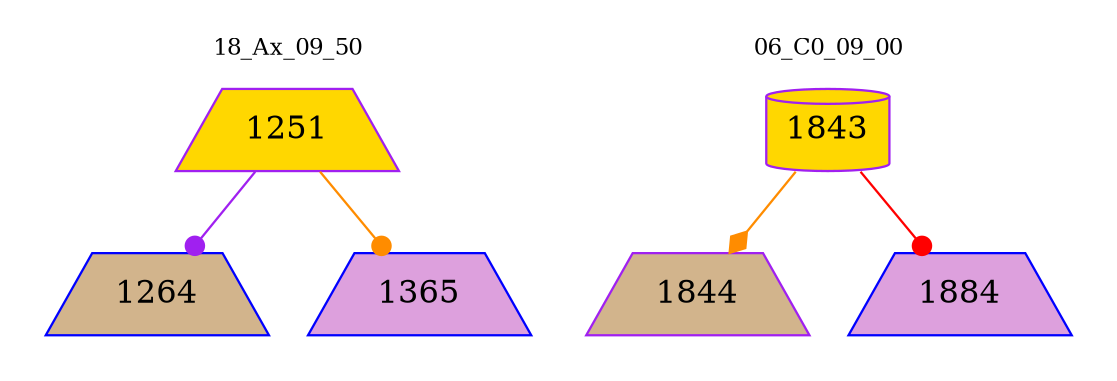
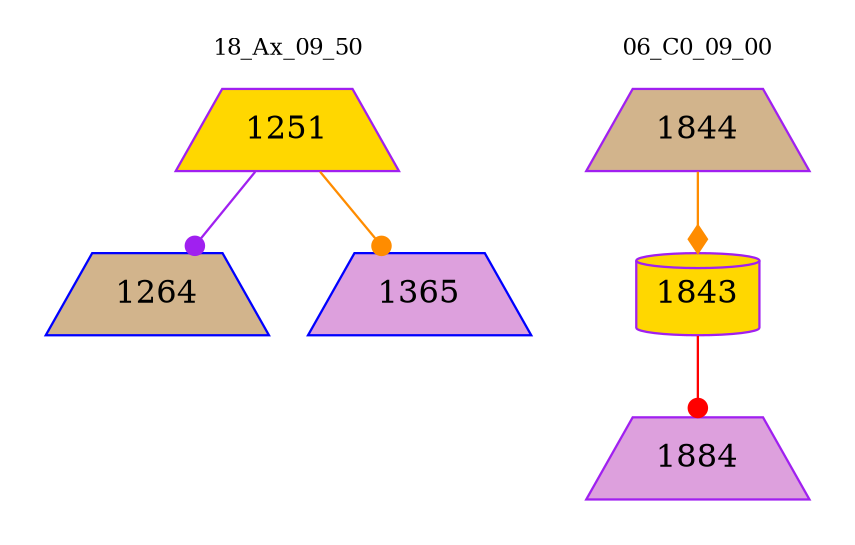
(771, 202) -> (698, 199)
(960, 294) -> (698, 458)
